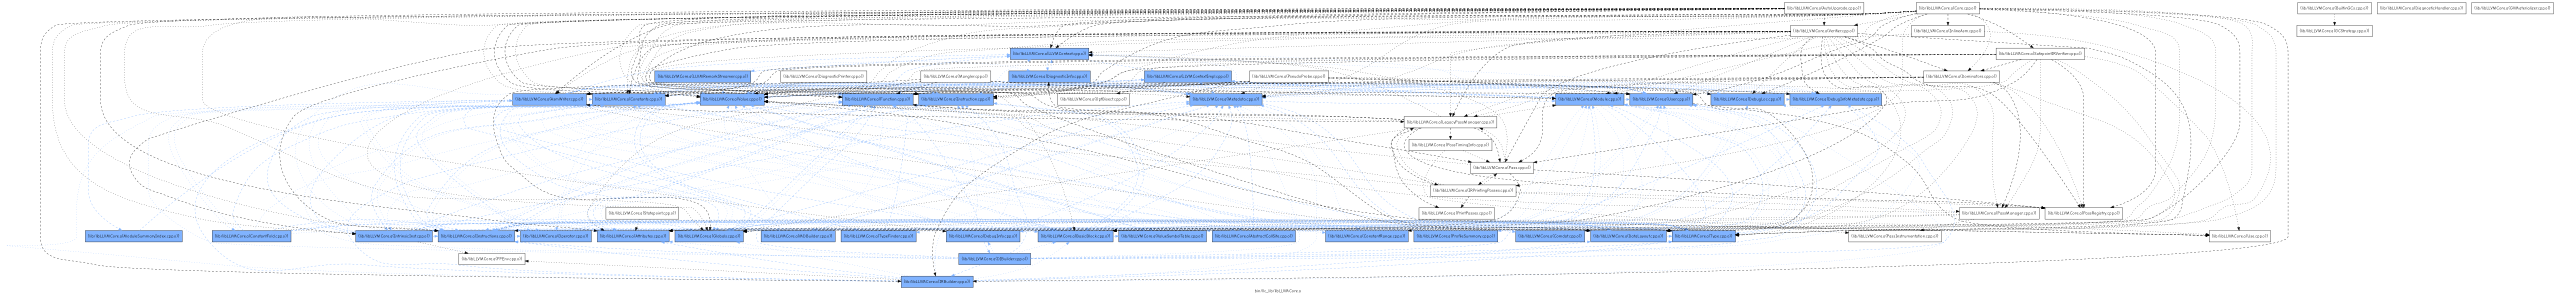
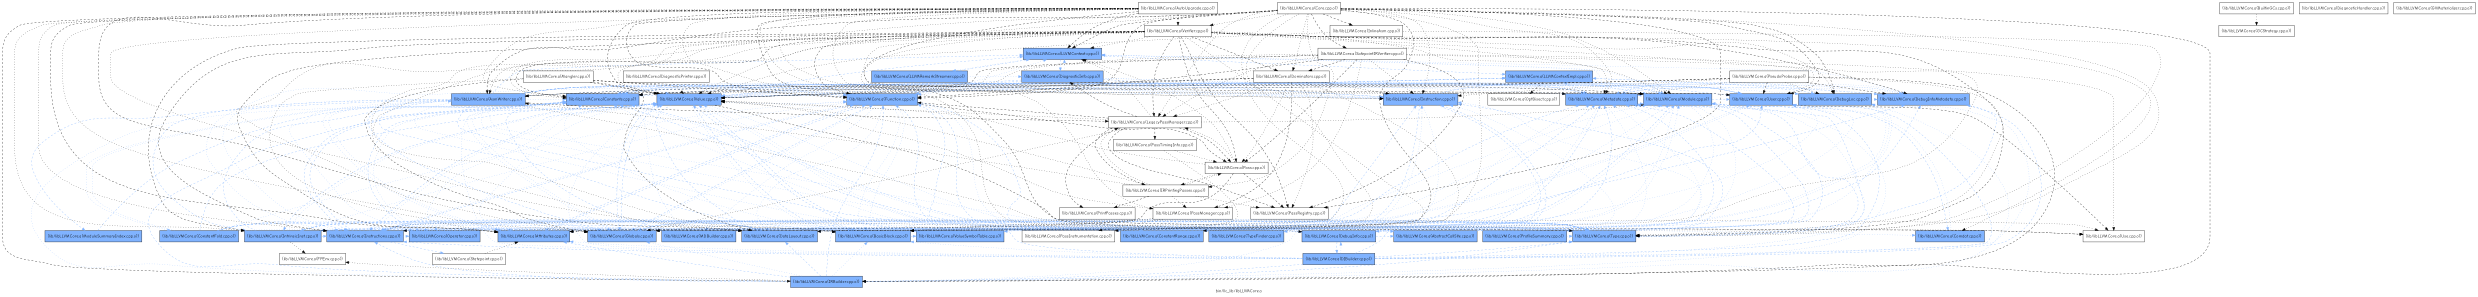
(1329, 59) -> (995, 71)
(1698, 82) -> (1268, 124)
(636, 220) -> (415, 247)
